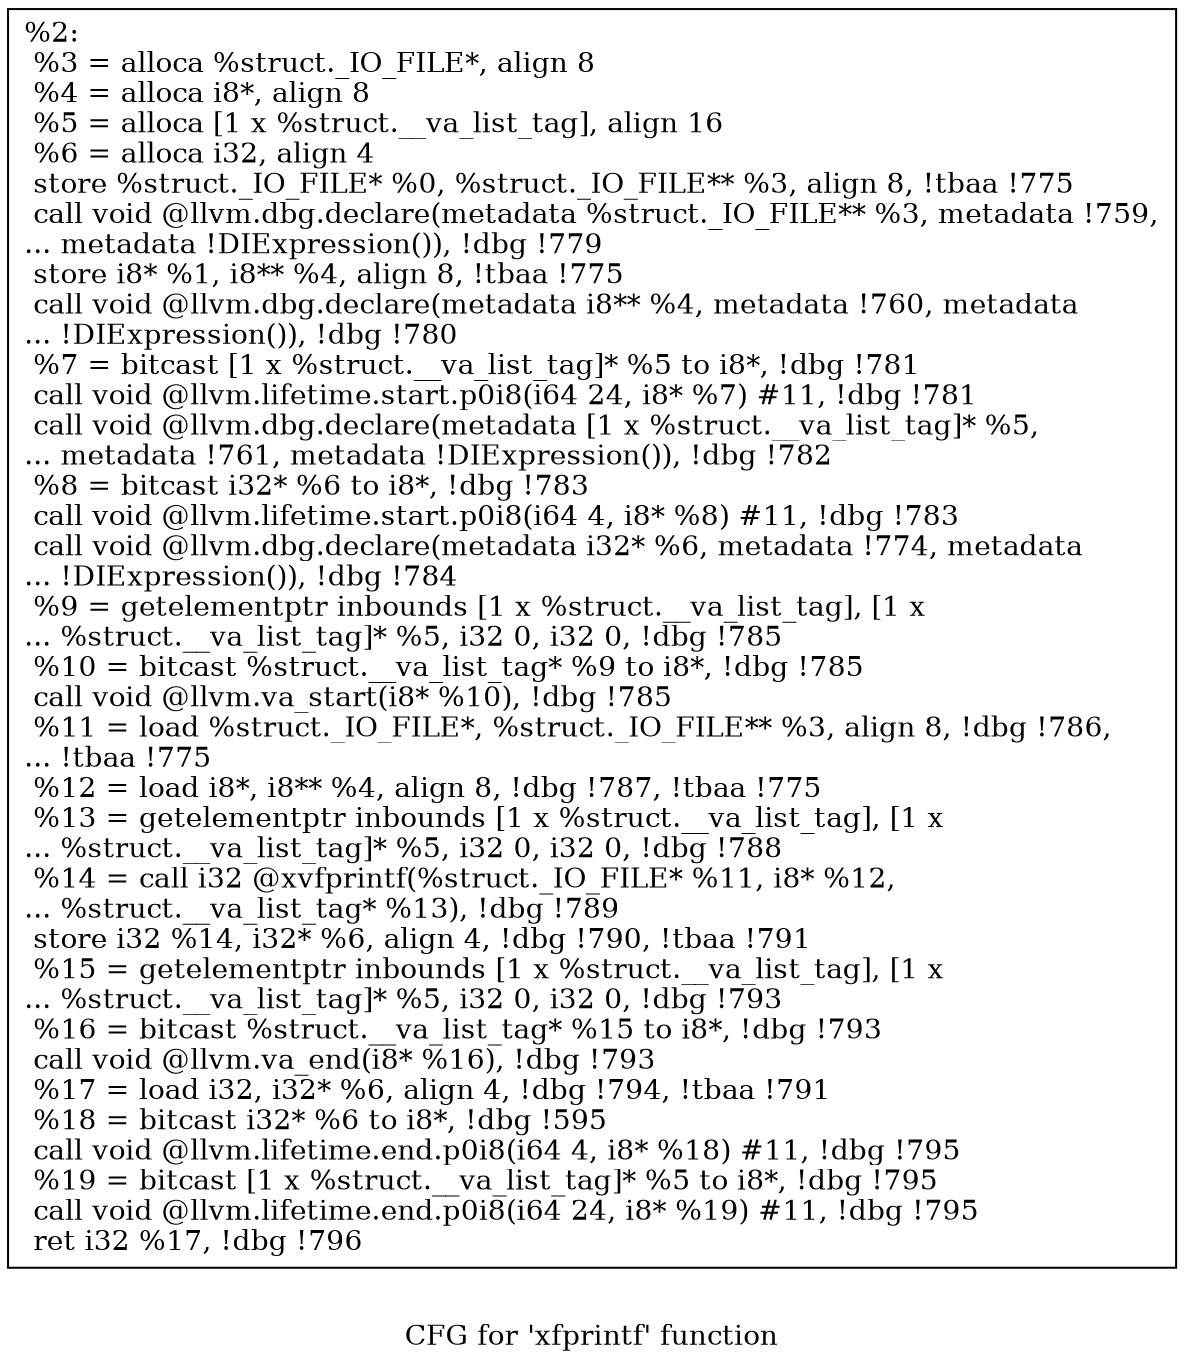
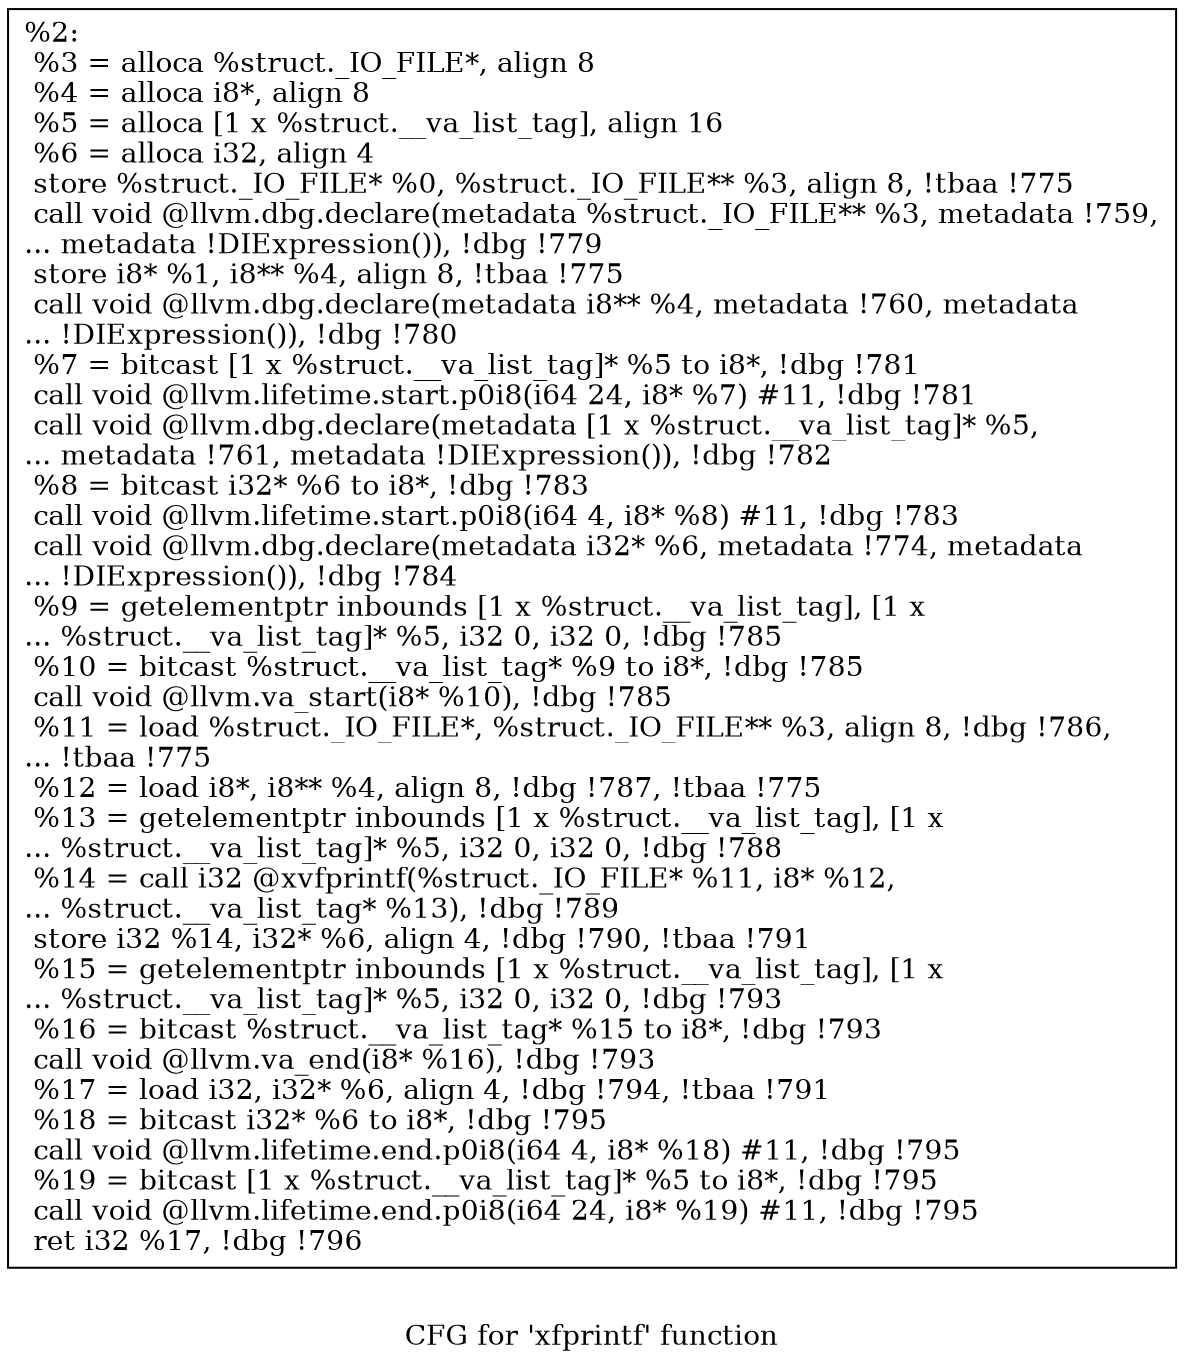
(316, 1121) -> (316, 1121)
